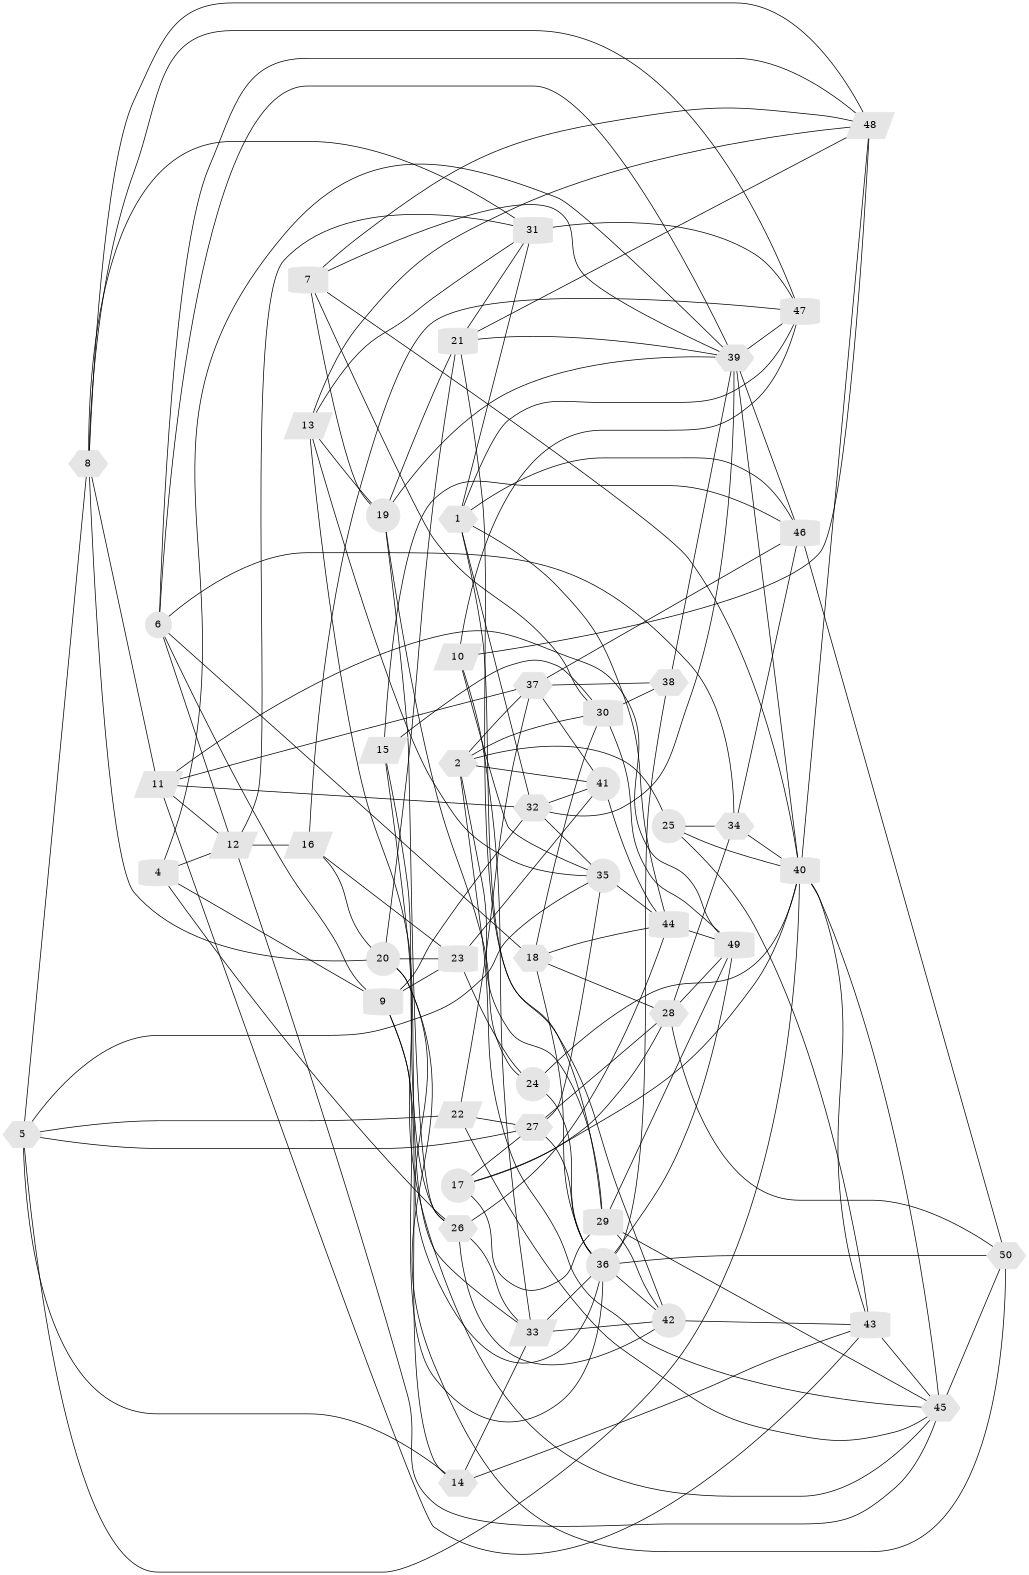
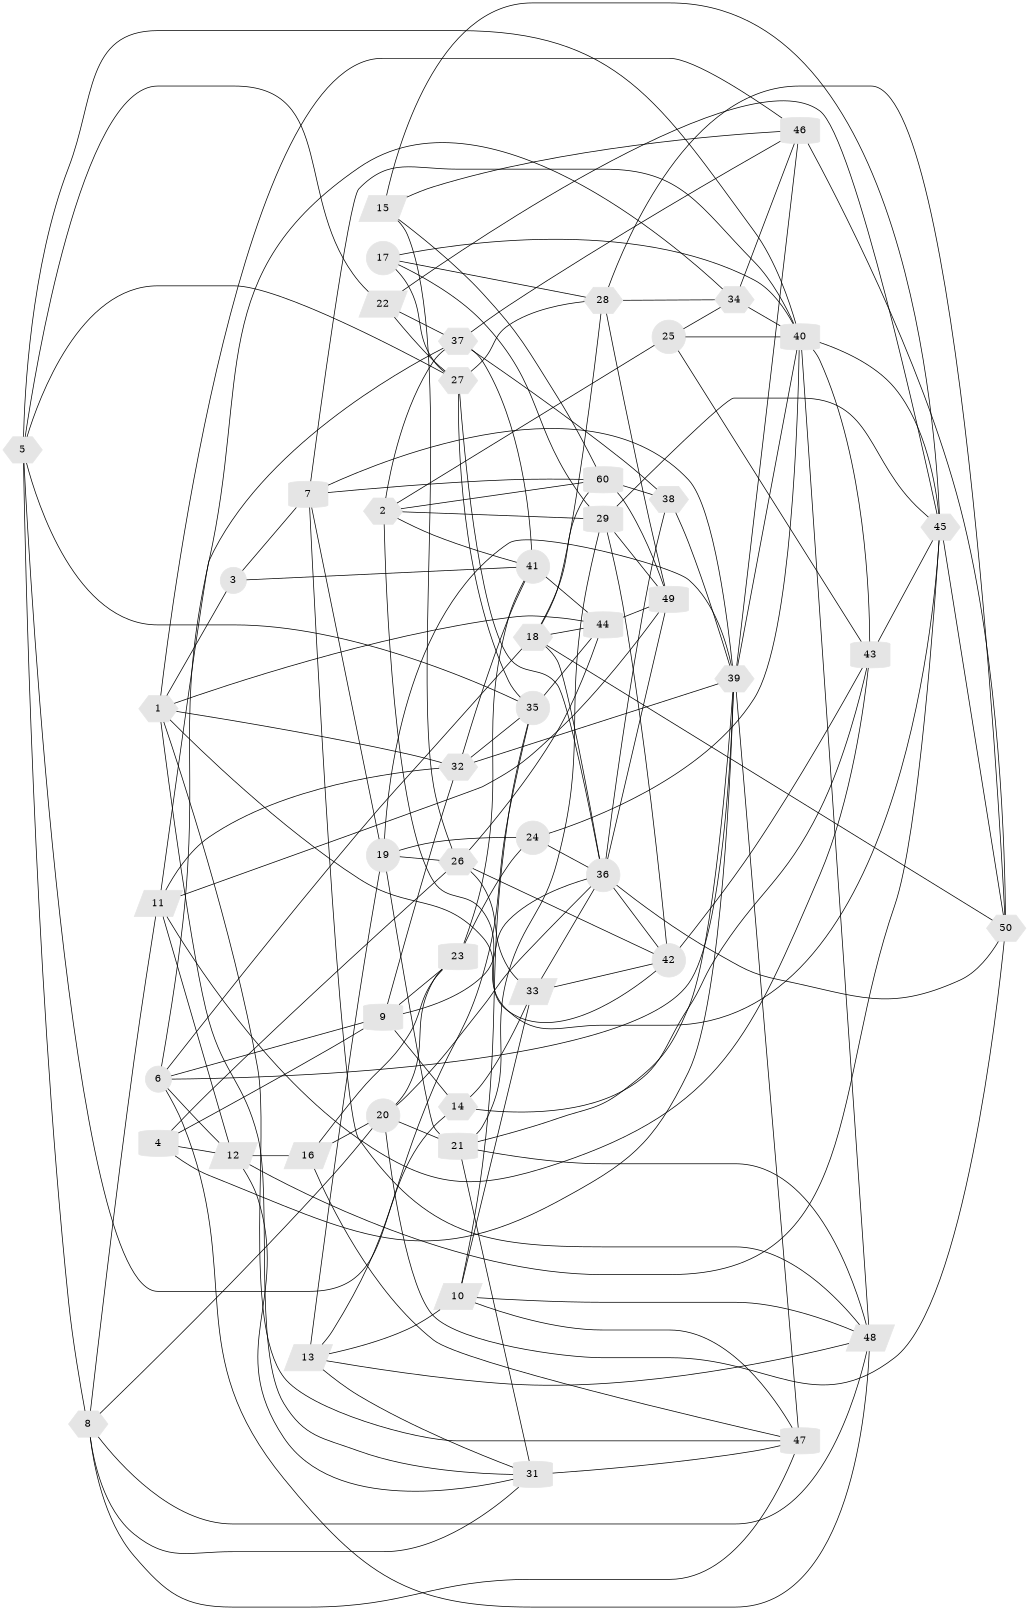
none -> (233, 580)
(603, 713) -> (603, 480)
none -> (770, 783)
(398, 897) -> (387, 1338)
